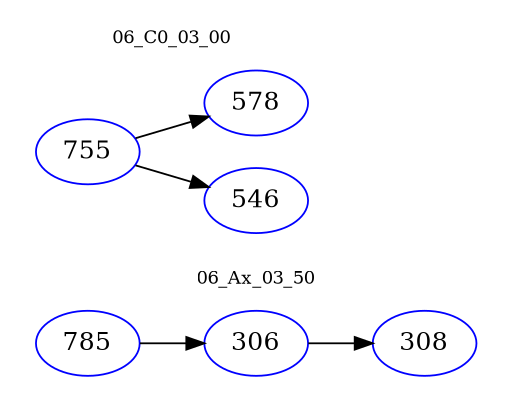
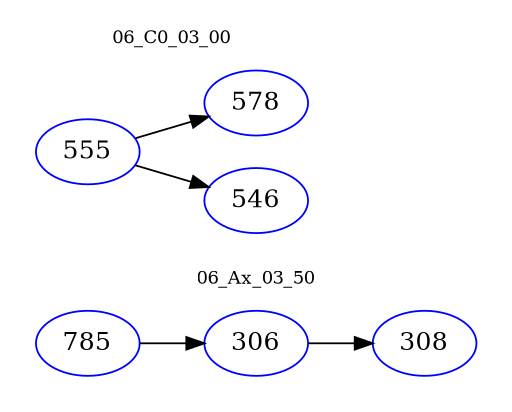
(88, 152) -> (88, 152)
